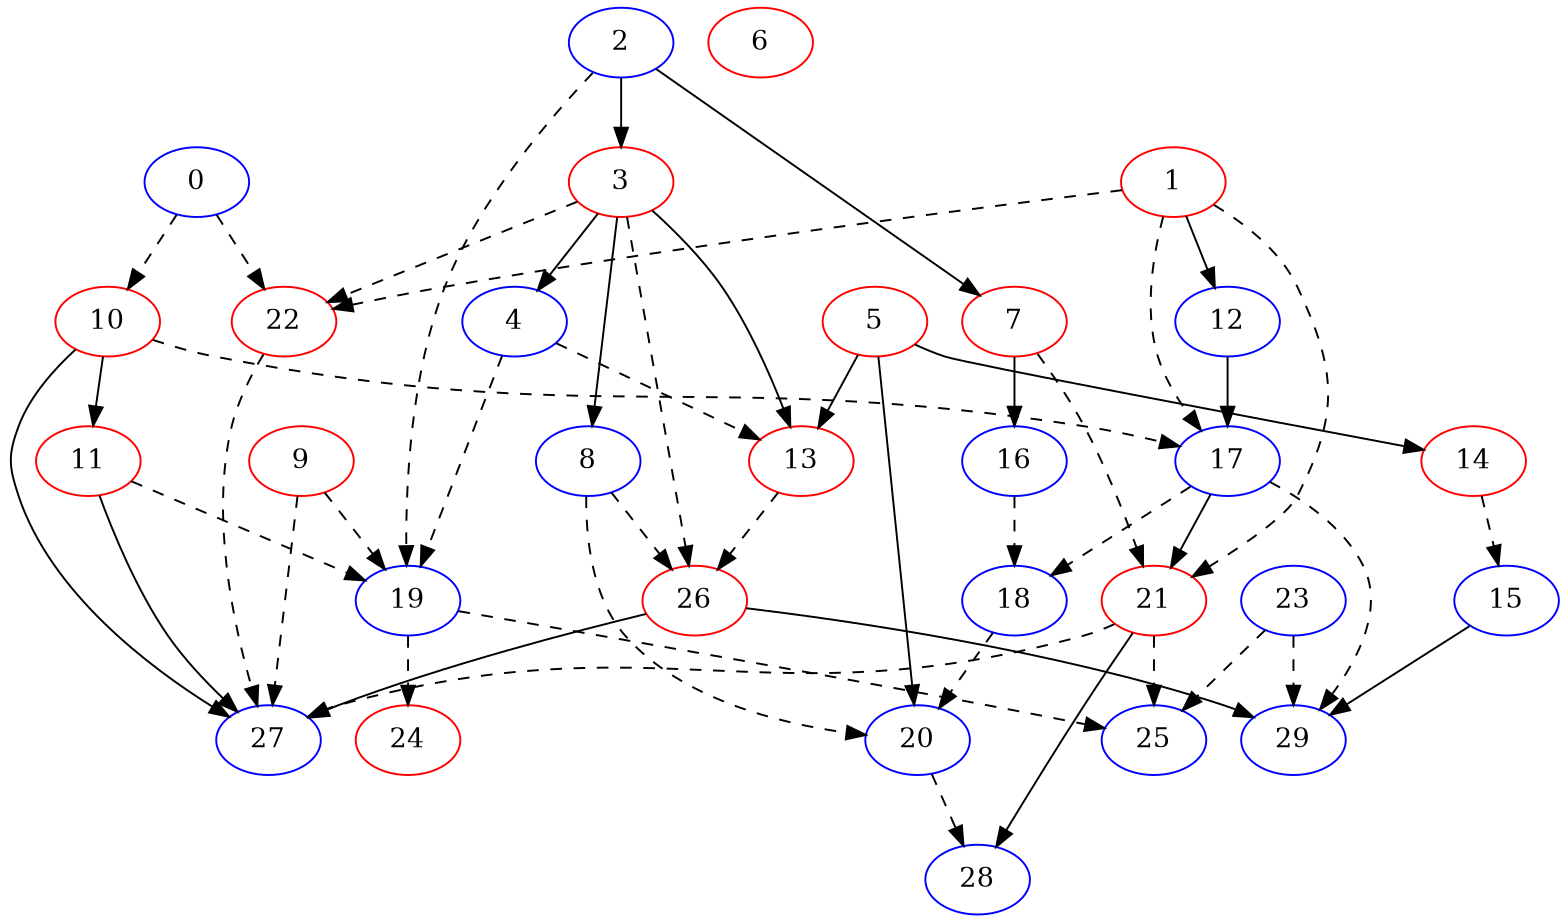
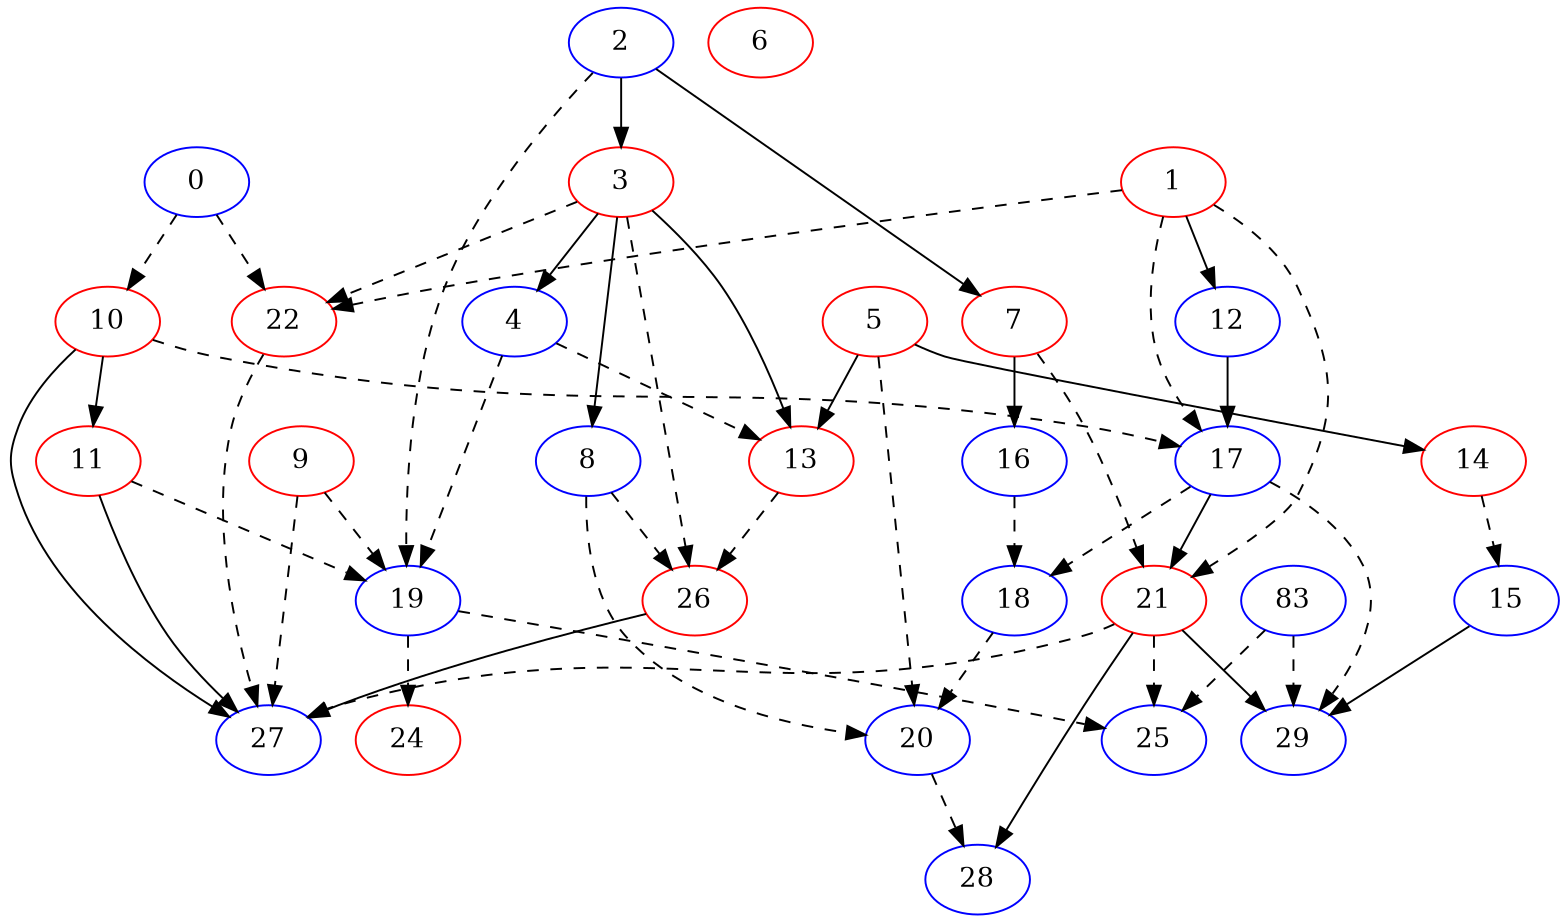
(895, 521) -> (895, 521)
(1293, 601) -> (1293, 601)
(969, 642) -> (1215, 662)
